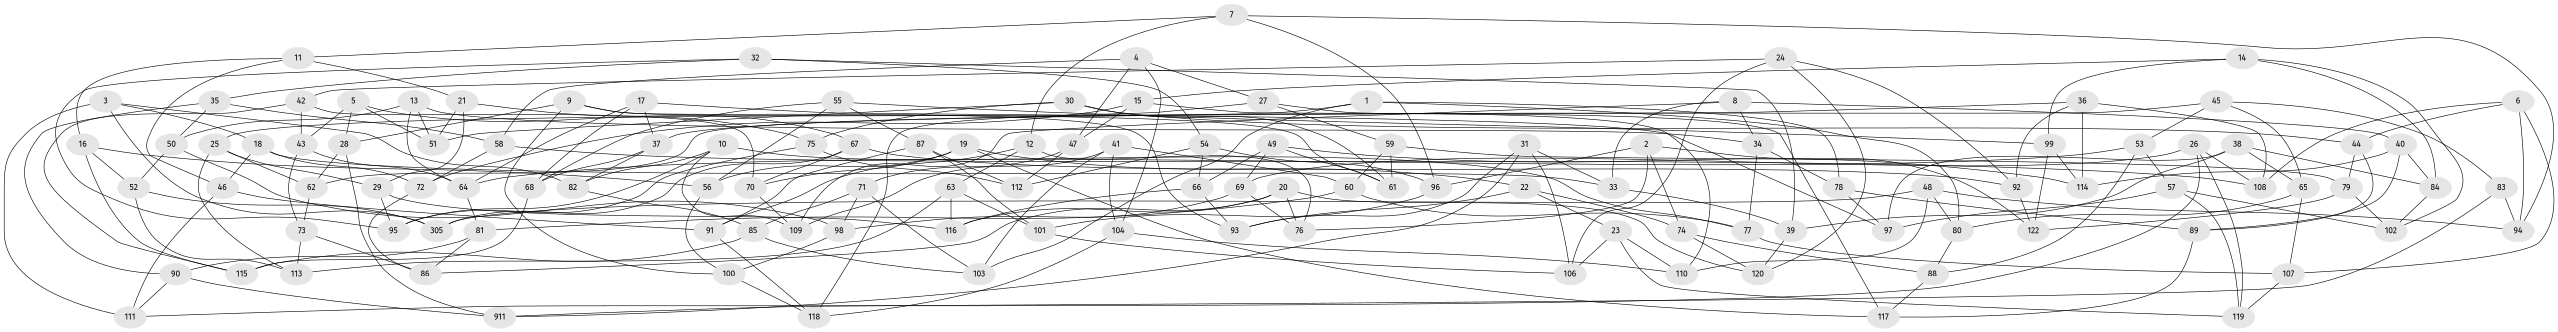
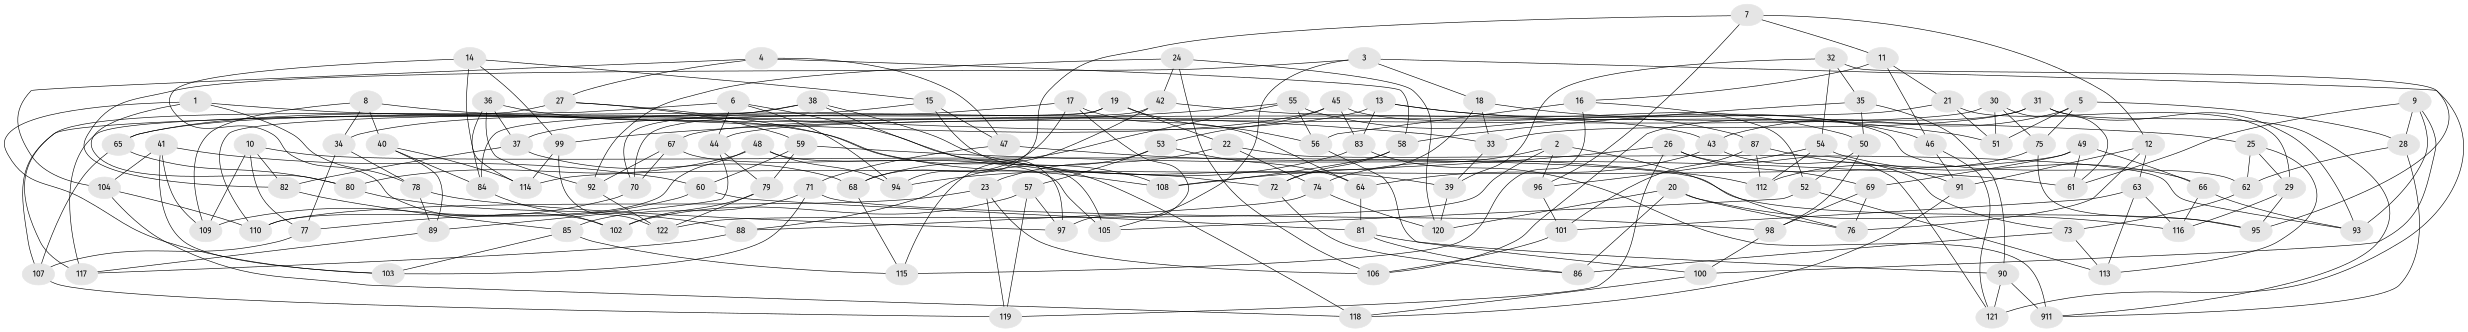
(409, 150) -> (1369, 123)
(437, 231) -> (1105, 231)
(130, 317) -> (1992, 317)
